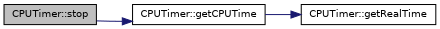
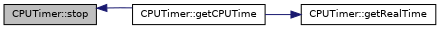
(109, 21) -> (120, 8)
